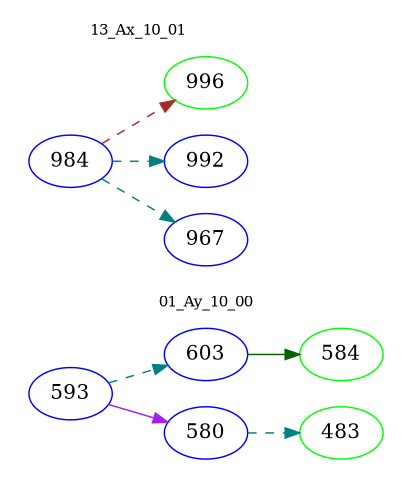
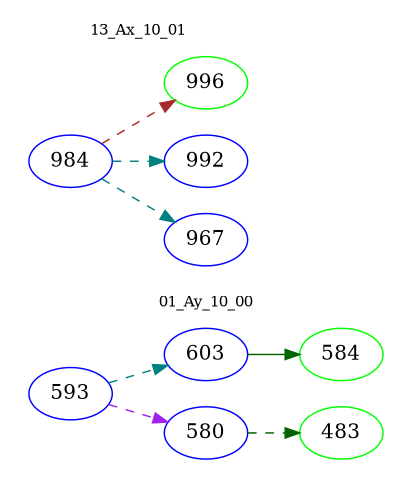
(131, 411) -> (131, 411)
(266, 433) -> (266, 433)
